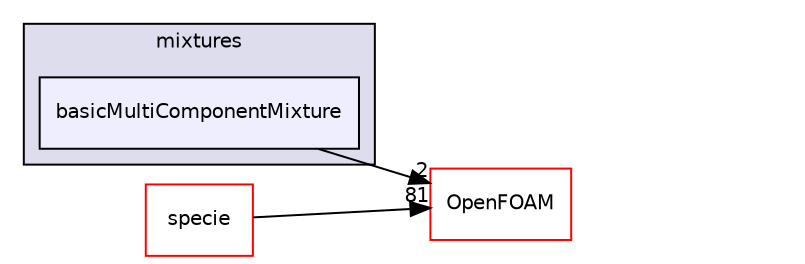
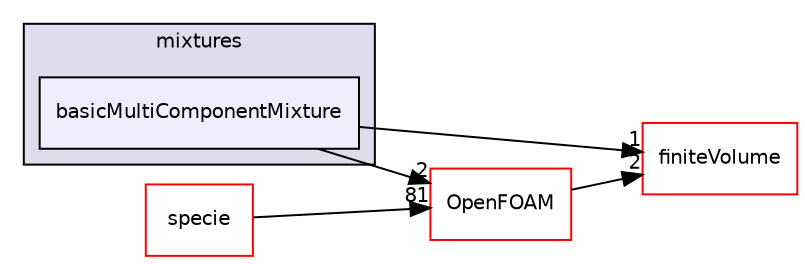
none -> (720, 159)
